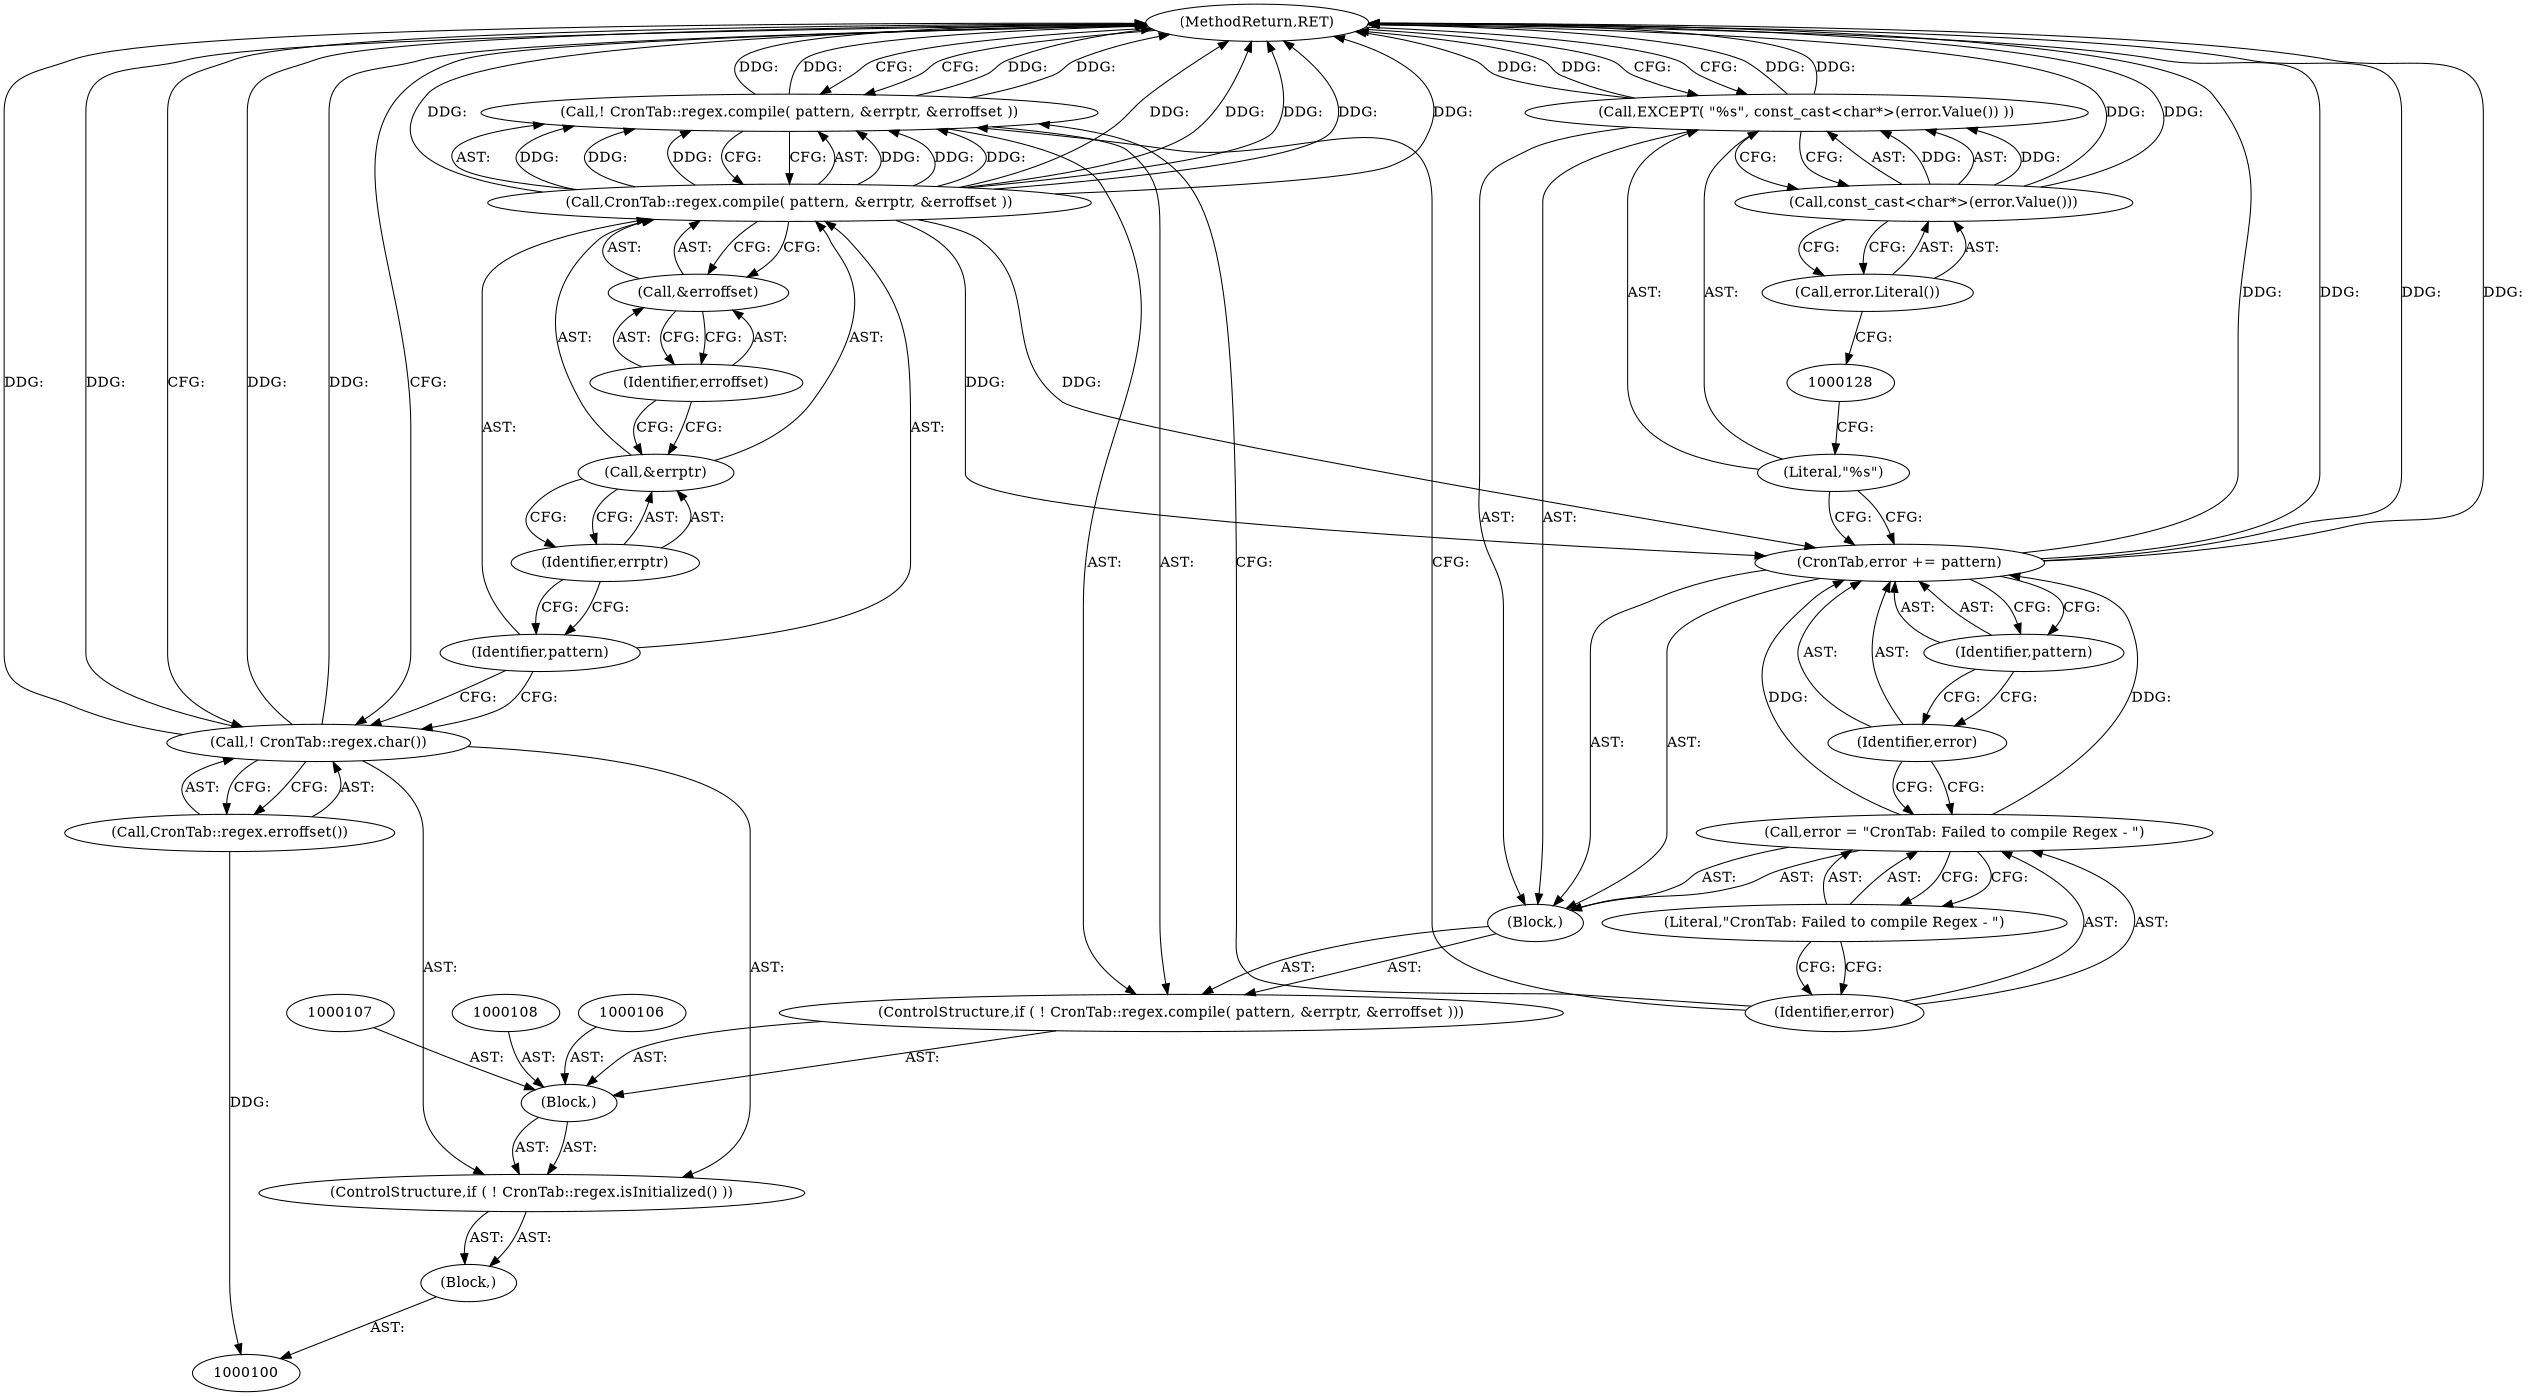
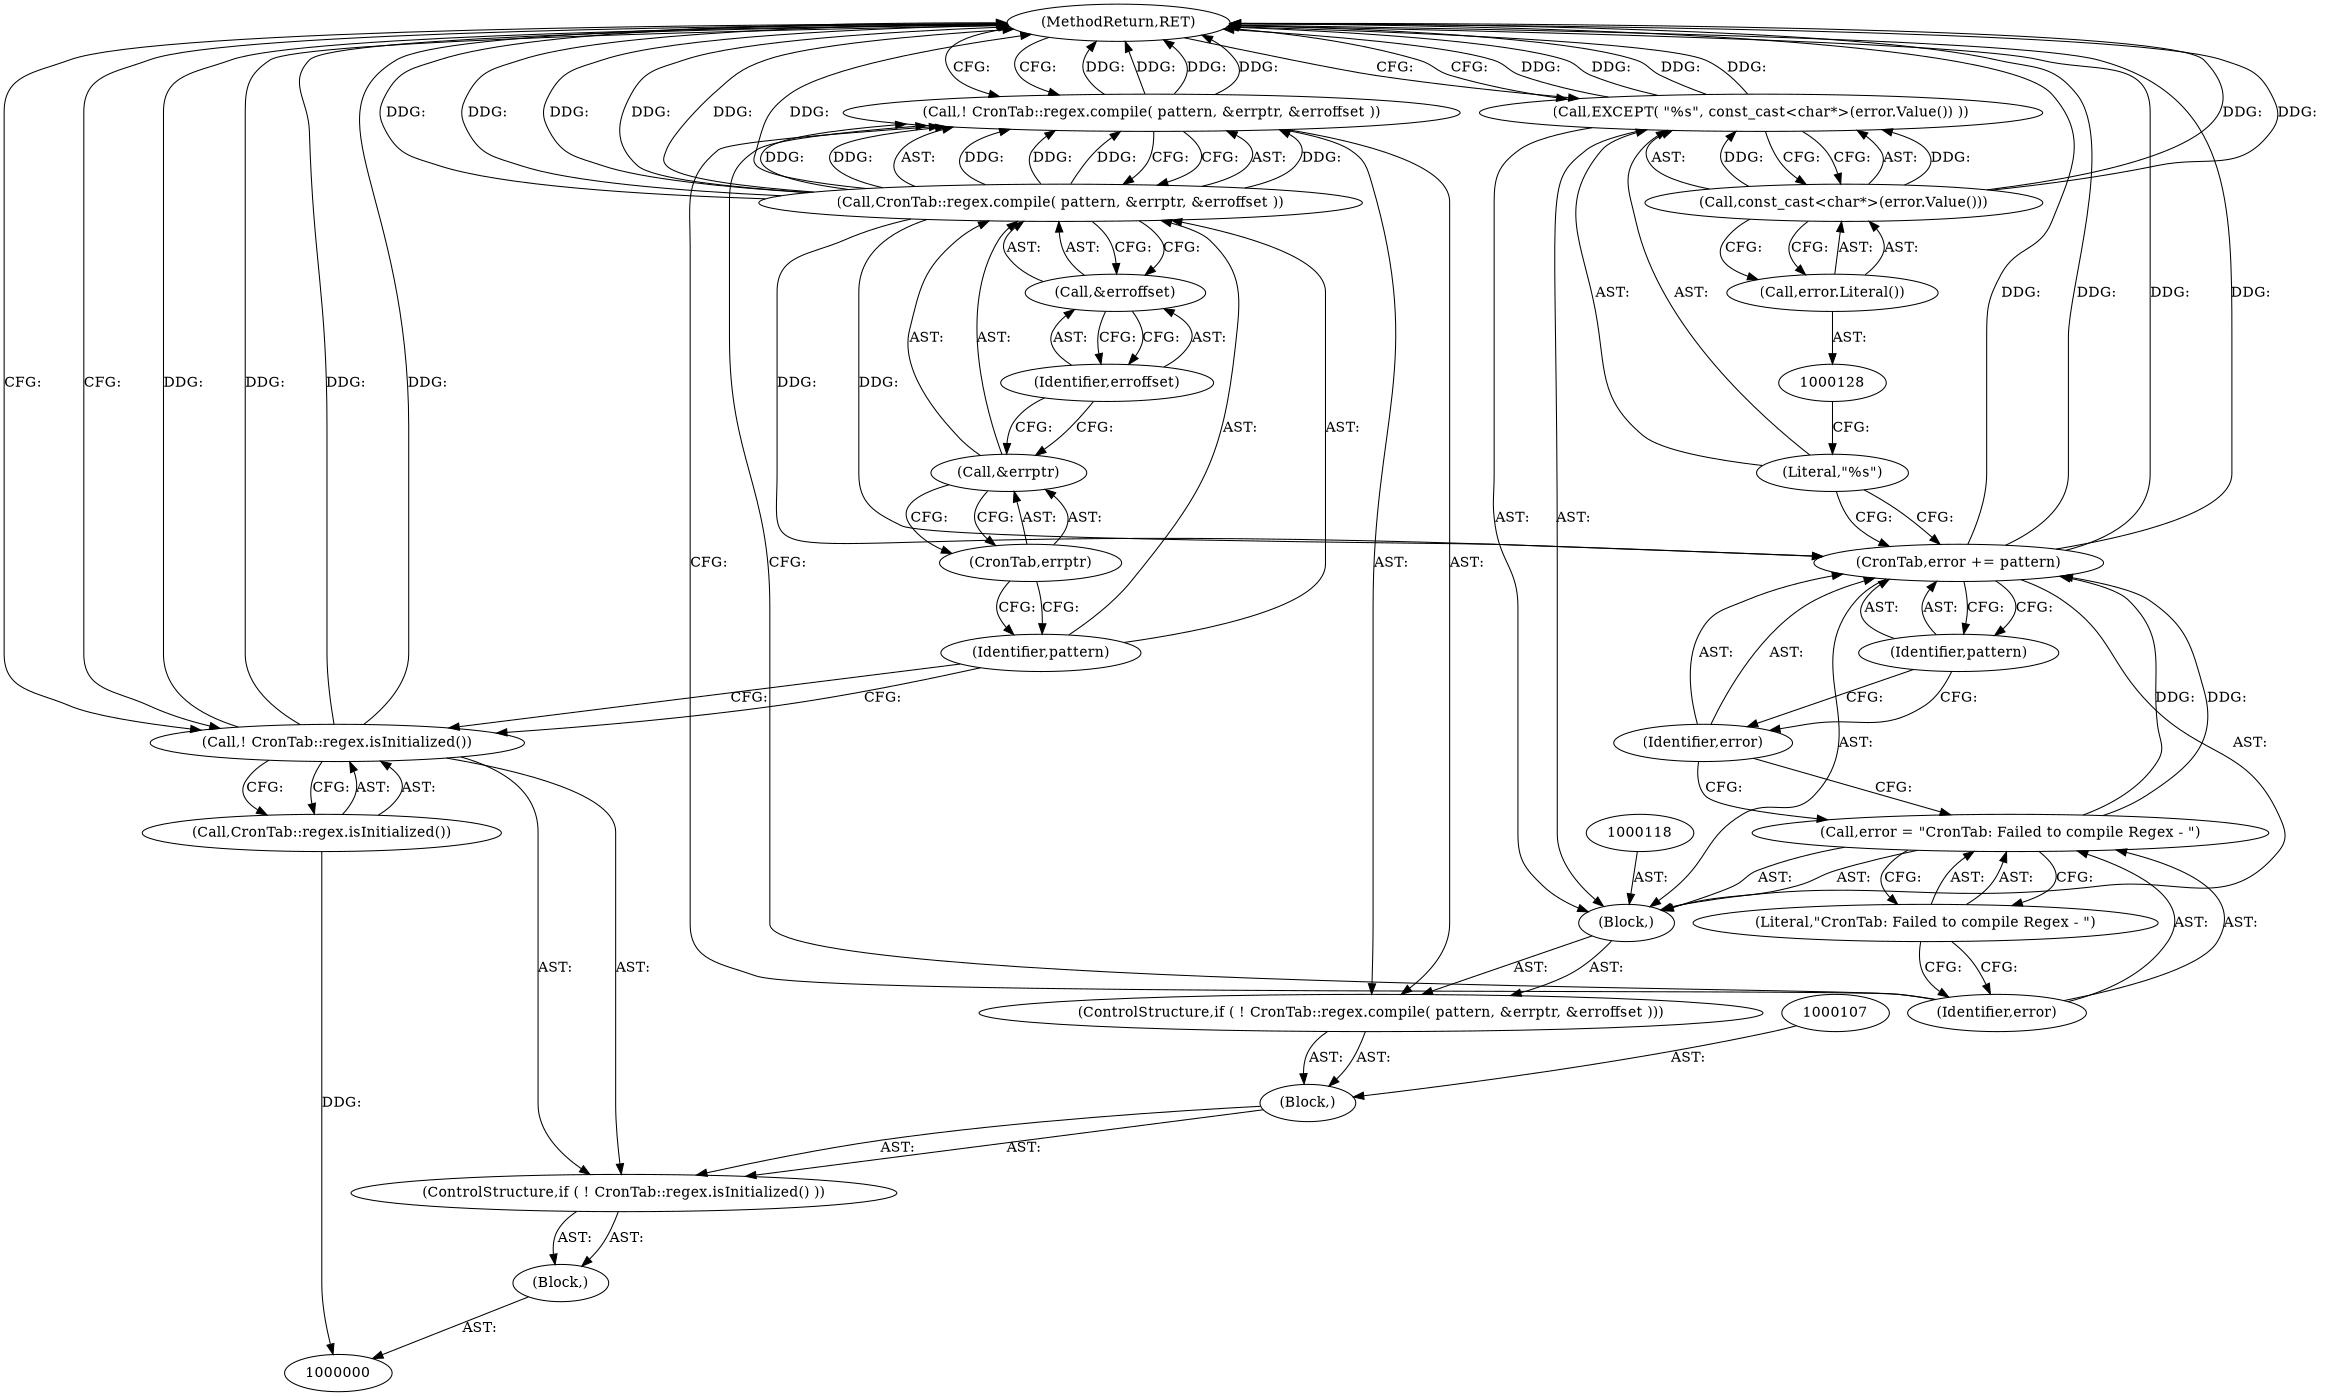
(1876, 338) -> (1852, 338)
(605, 563) -> (1031, 563)
(319, 743) -> (337, 743)
(230, 833) -> (322, 833)
none -> (1640, 833)
(506, 1013) -> none
(632, 1013) -> none
(246, 1373) -> (338, 1373)
